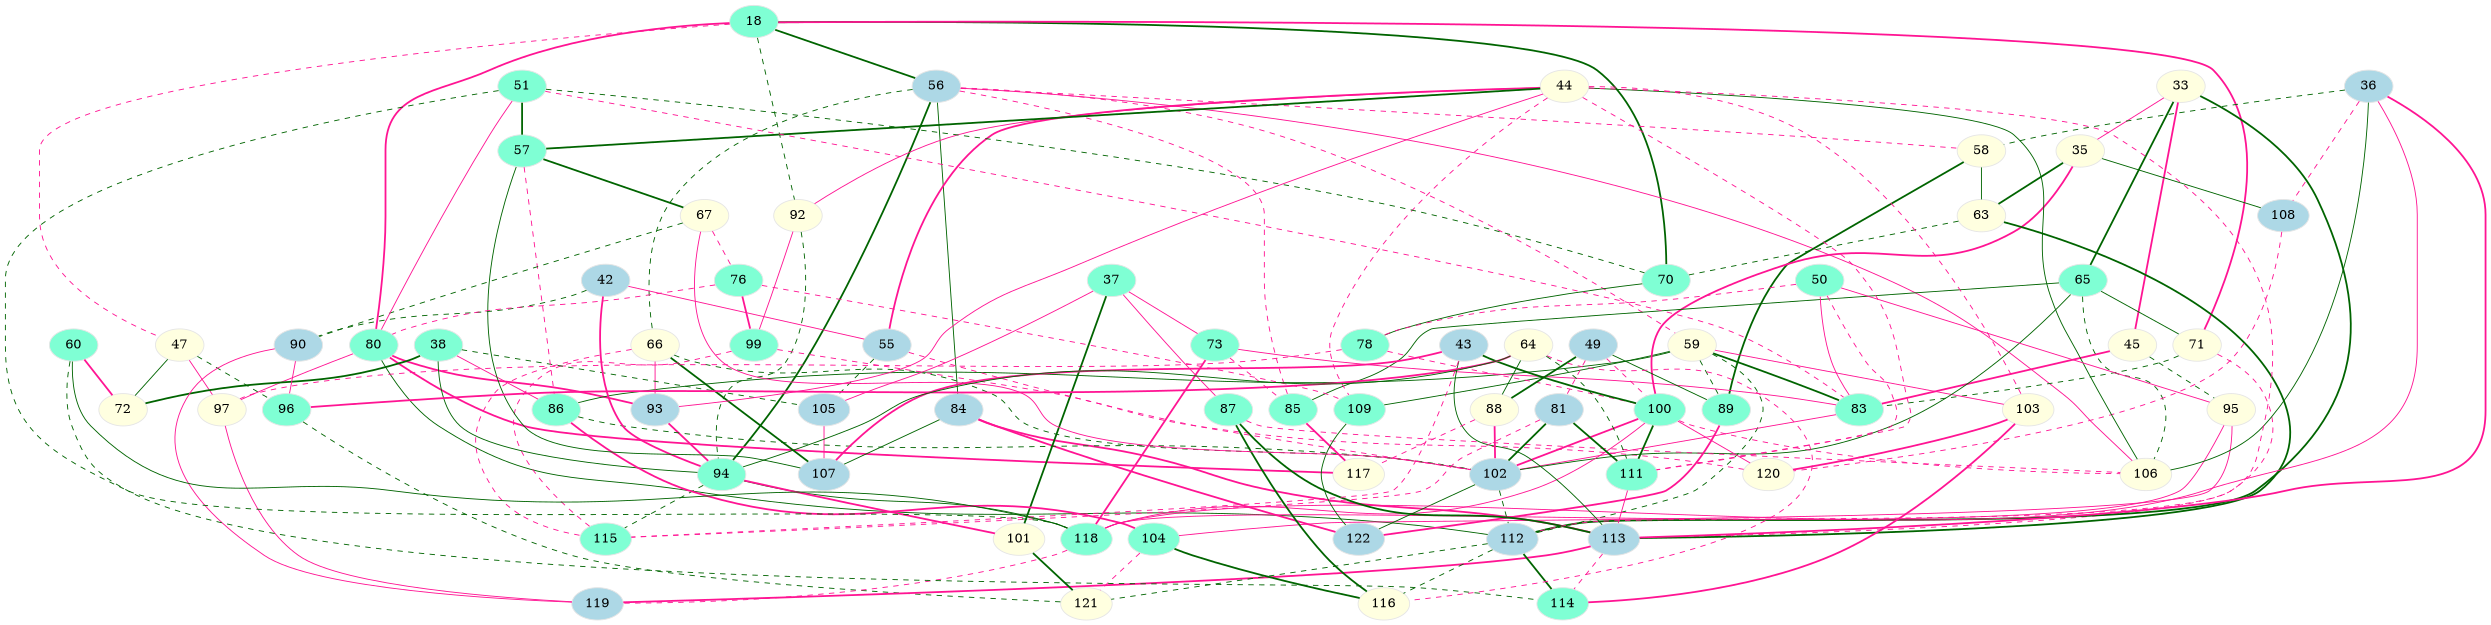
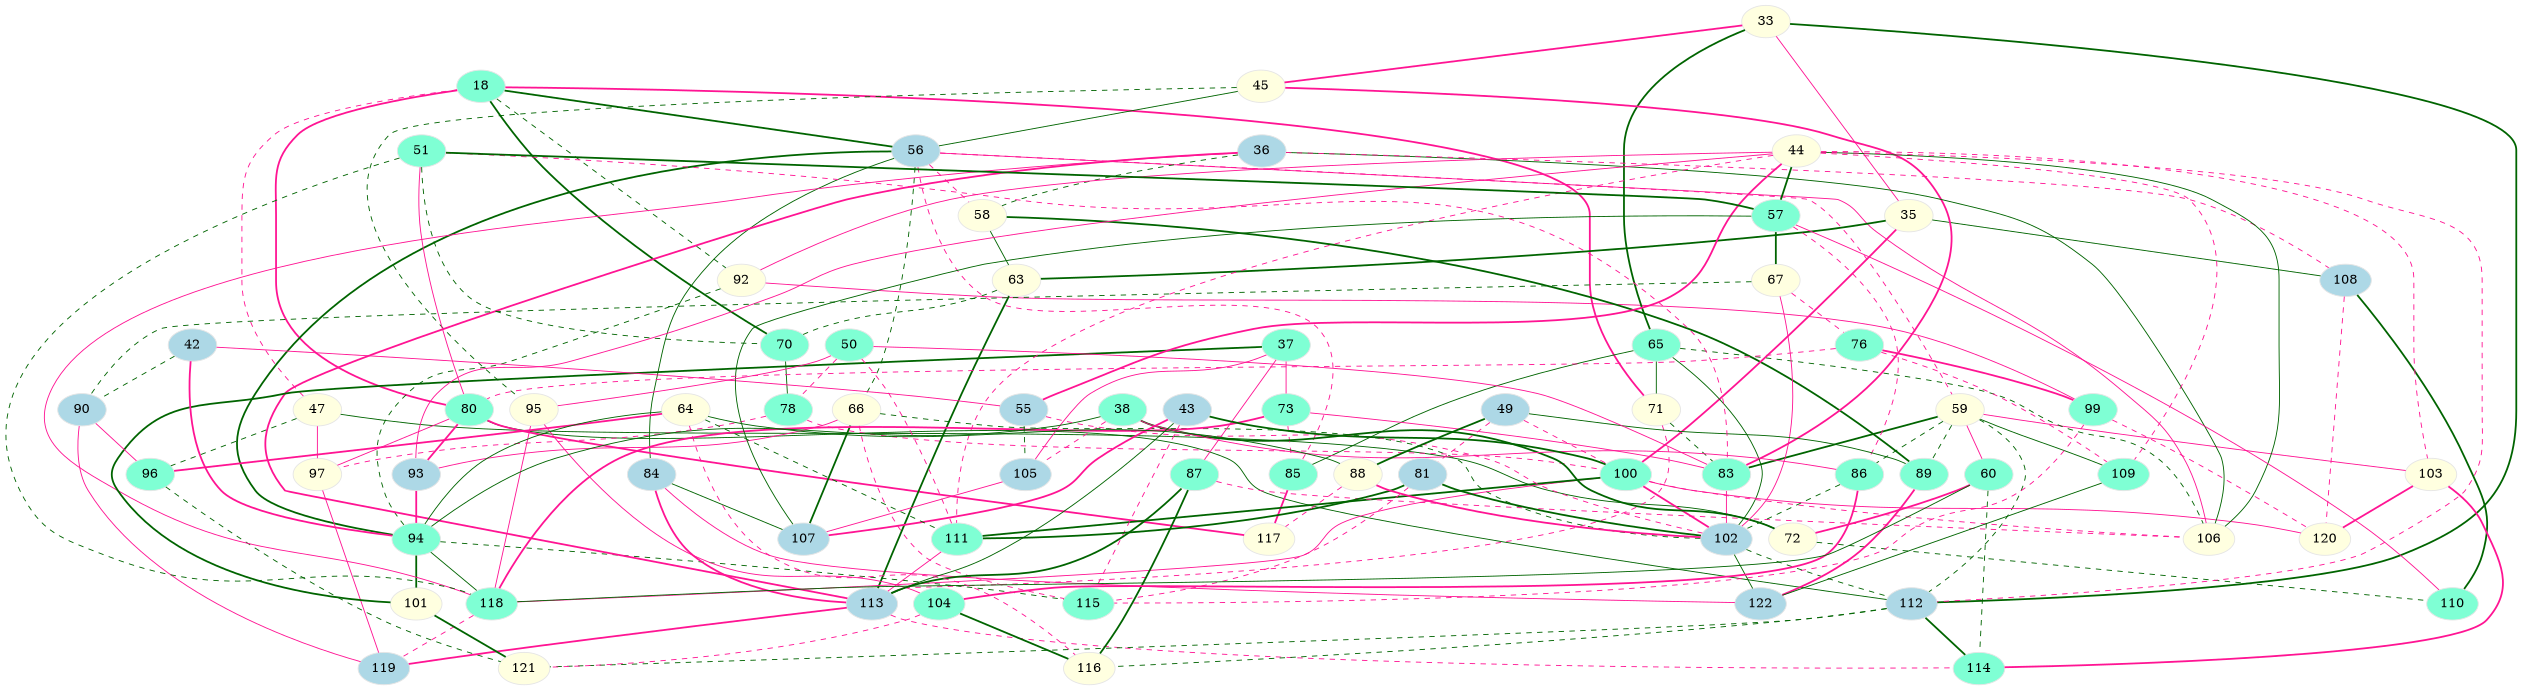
none -> (1088, 119)
(631, 377) -> (1074, 442)
(1124, 377) -> (1910, 442)
none -> (1974, 442)
(1156, 479) -> (1325, 593)
(870, 508) -> (416, 572)
none -> (2452, 604)
